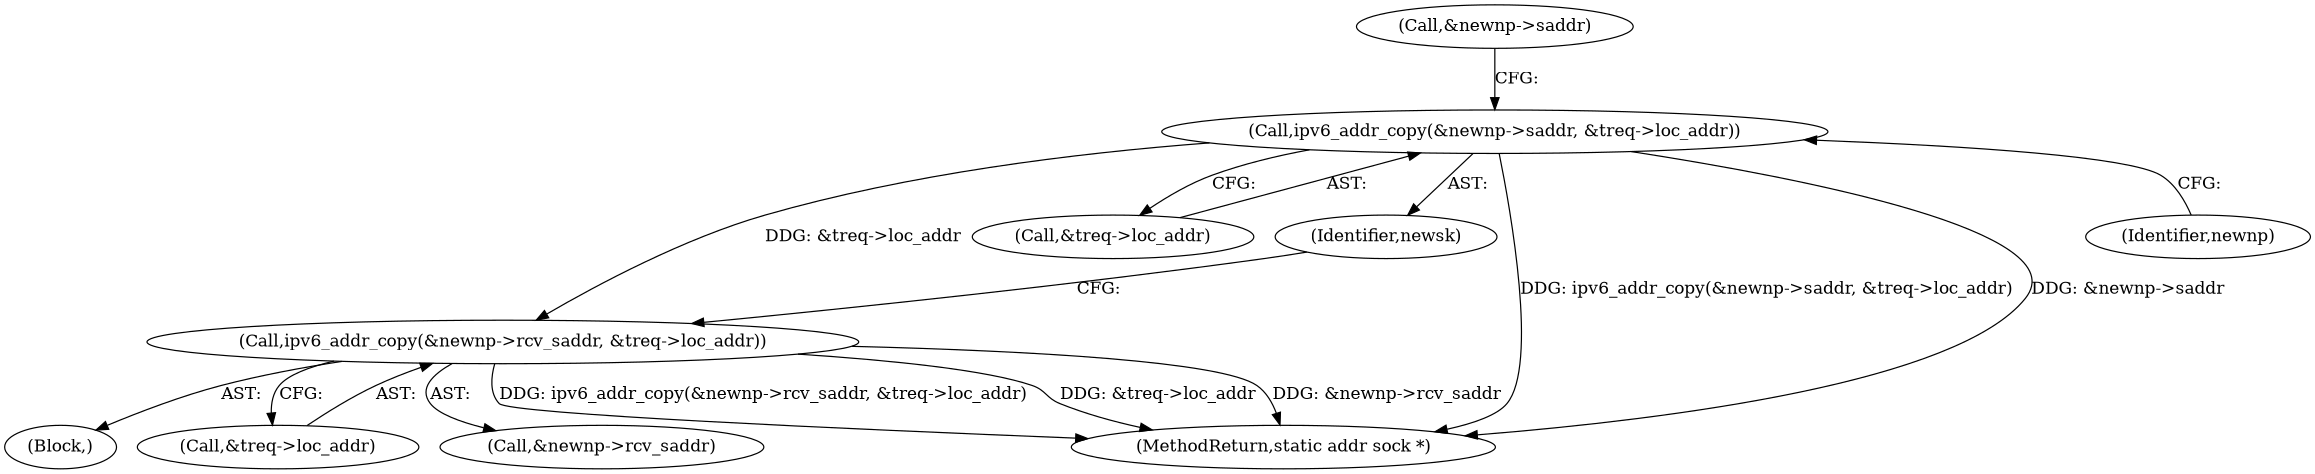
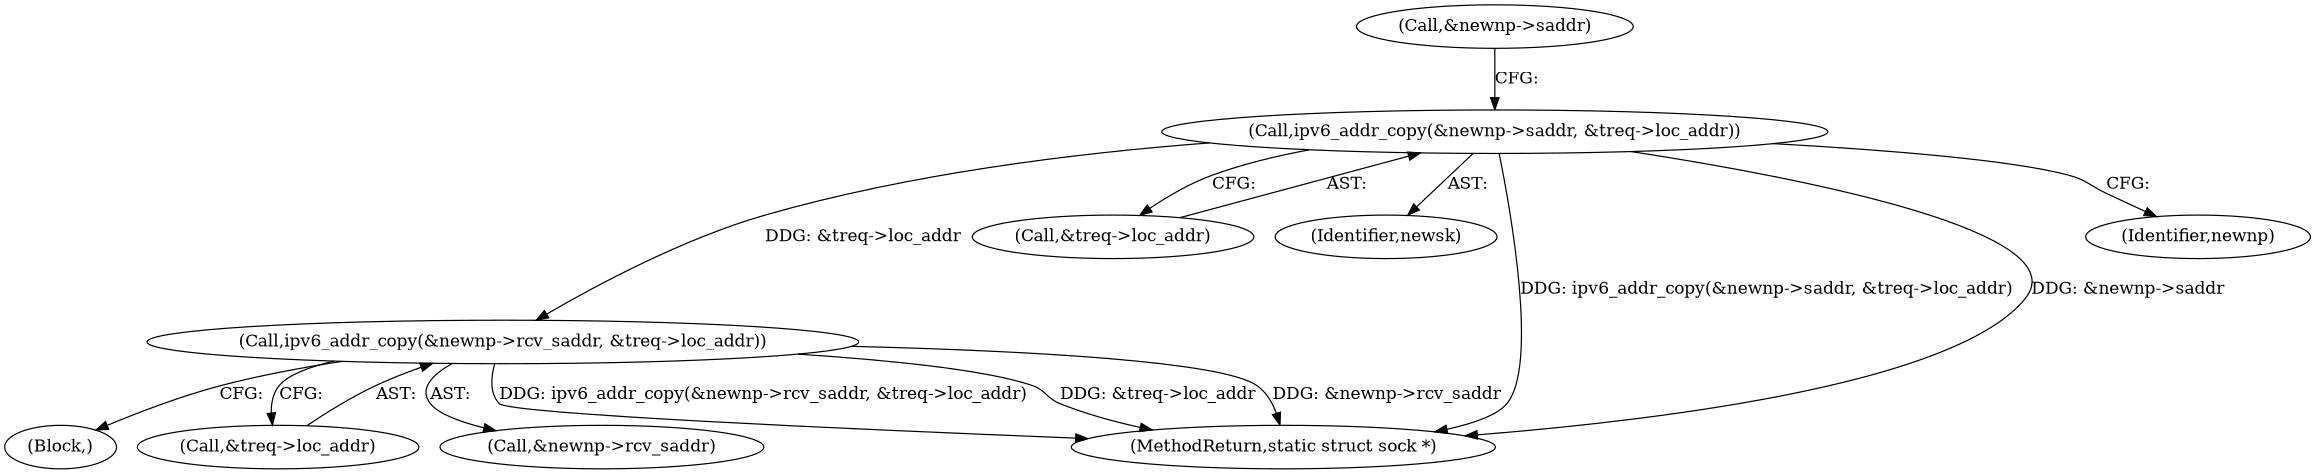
(2015, 151) -> (1964, 158)
(1006, 291) -> none
(244, 395) -> (244, 395)
(1283, 447) -> (1283, 447)
